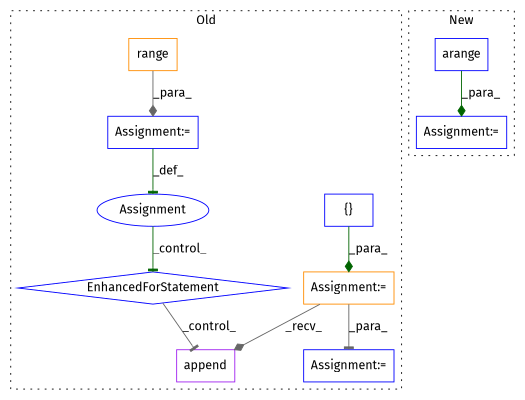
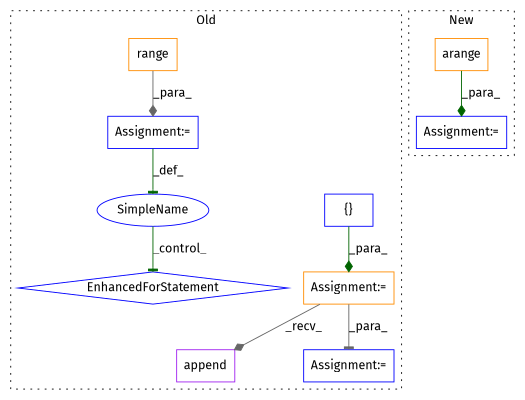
(462, 55) -> (462, 55)
(153, 210) -> (153, 210)
(178, 324) -> none
